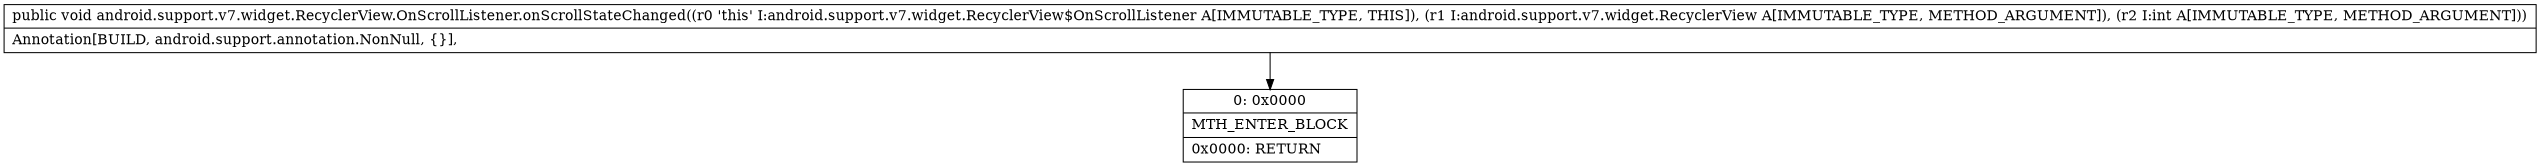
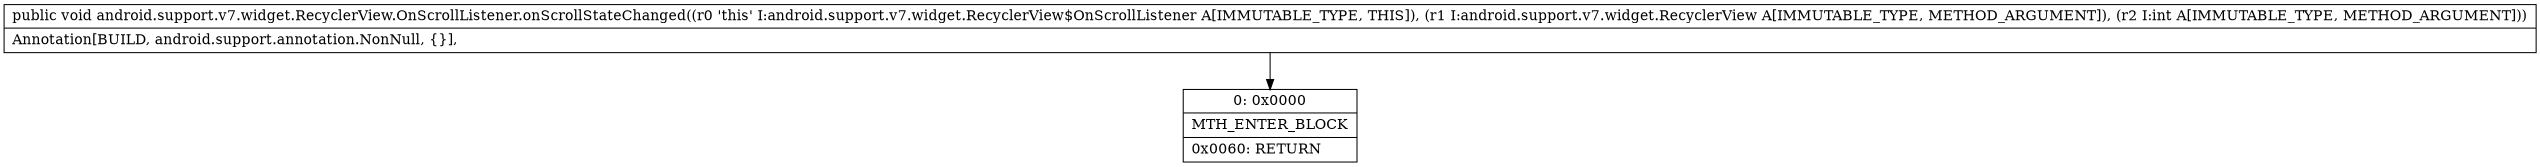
(1263, 149) -> (1263, 149)
